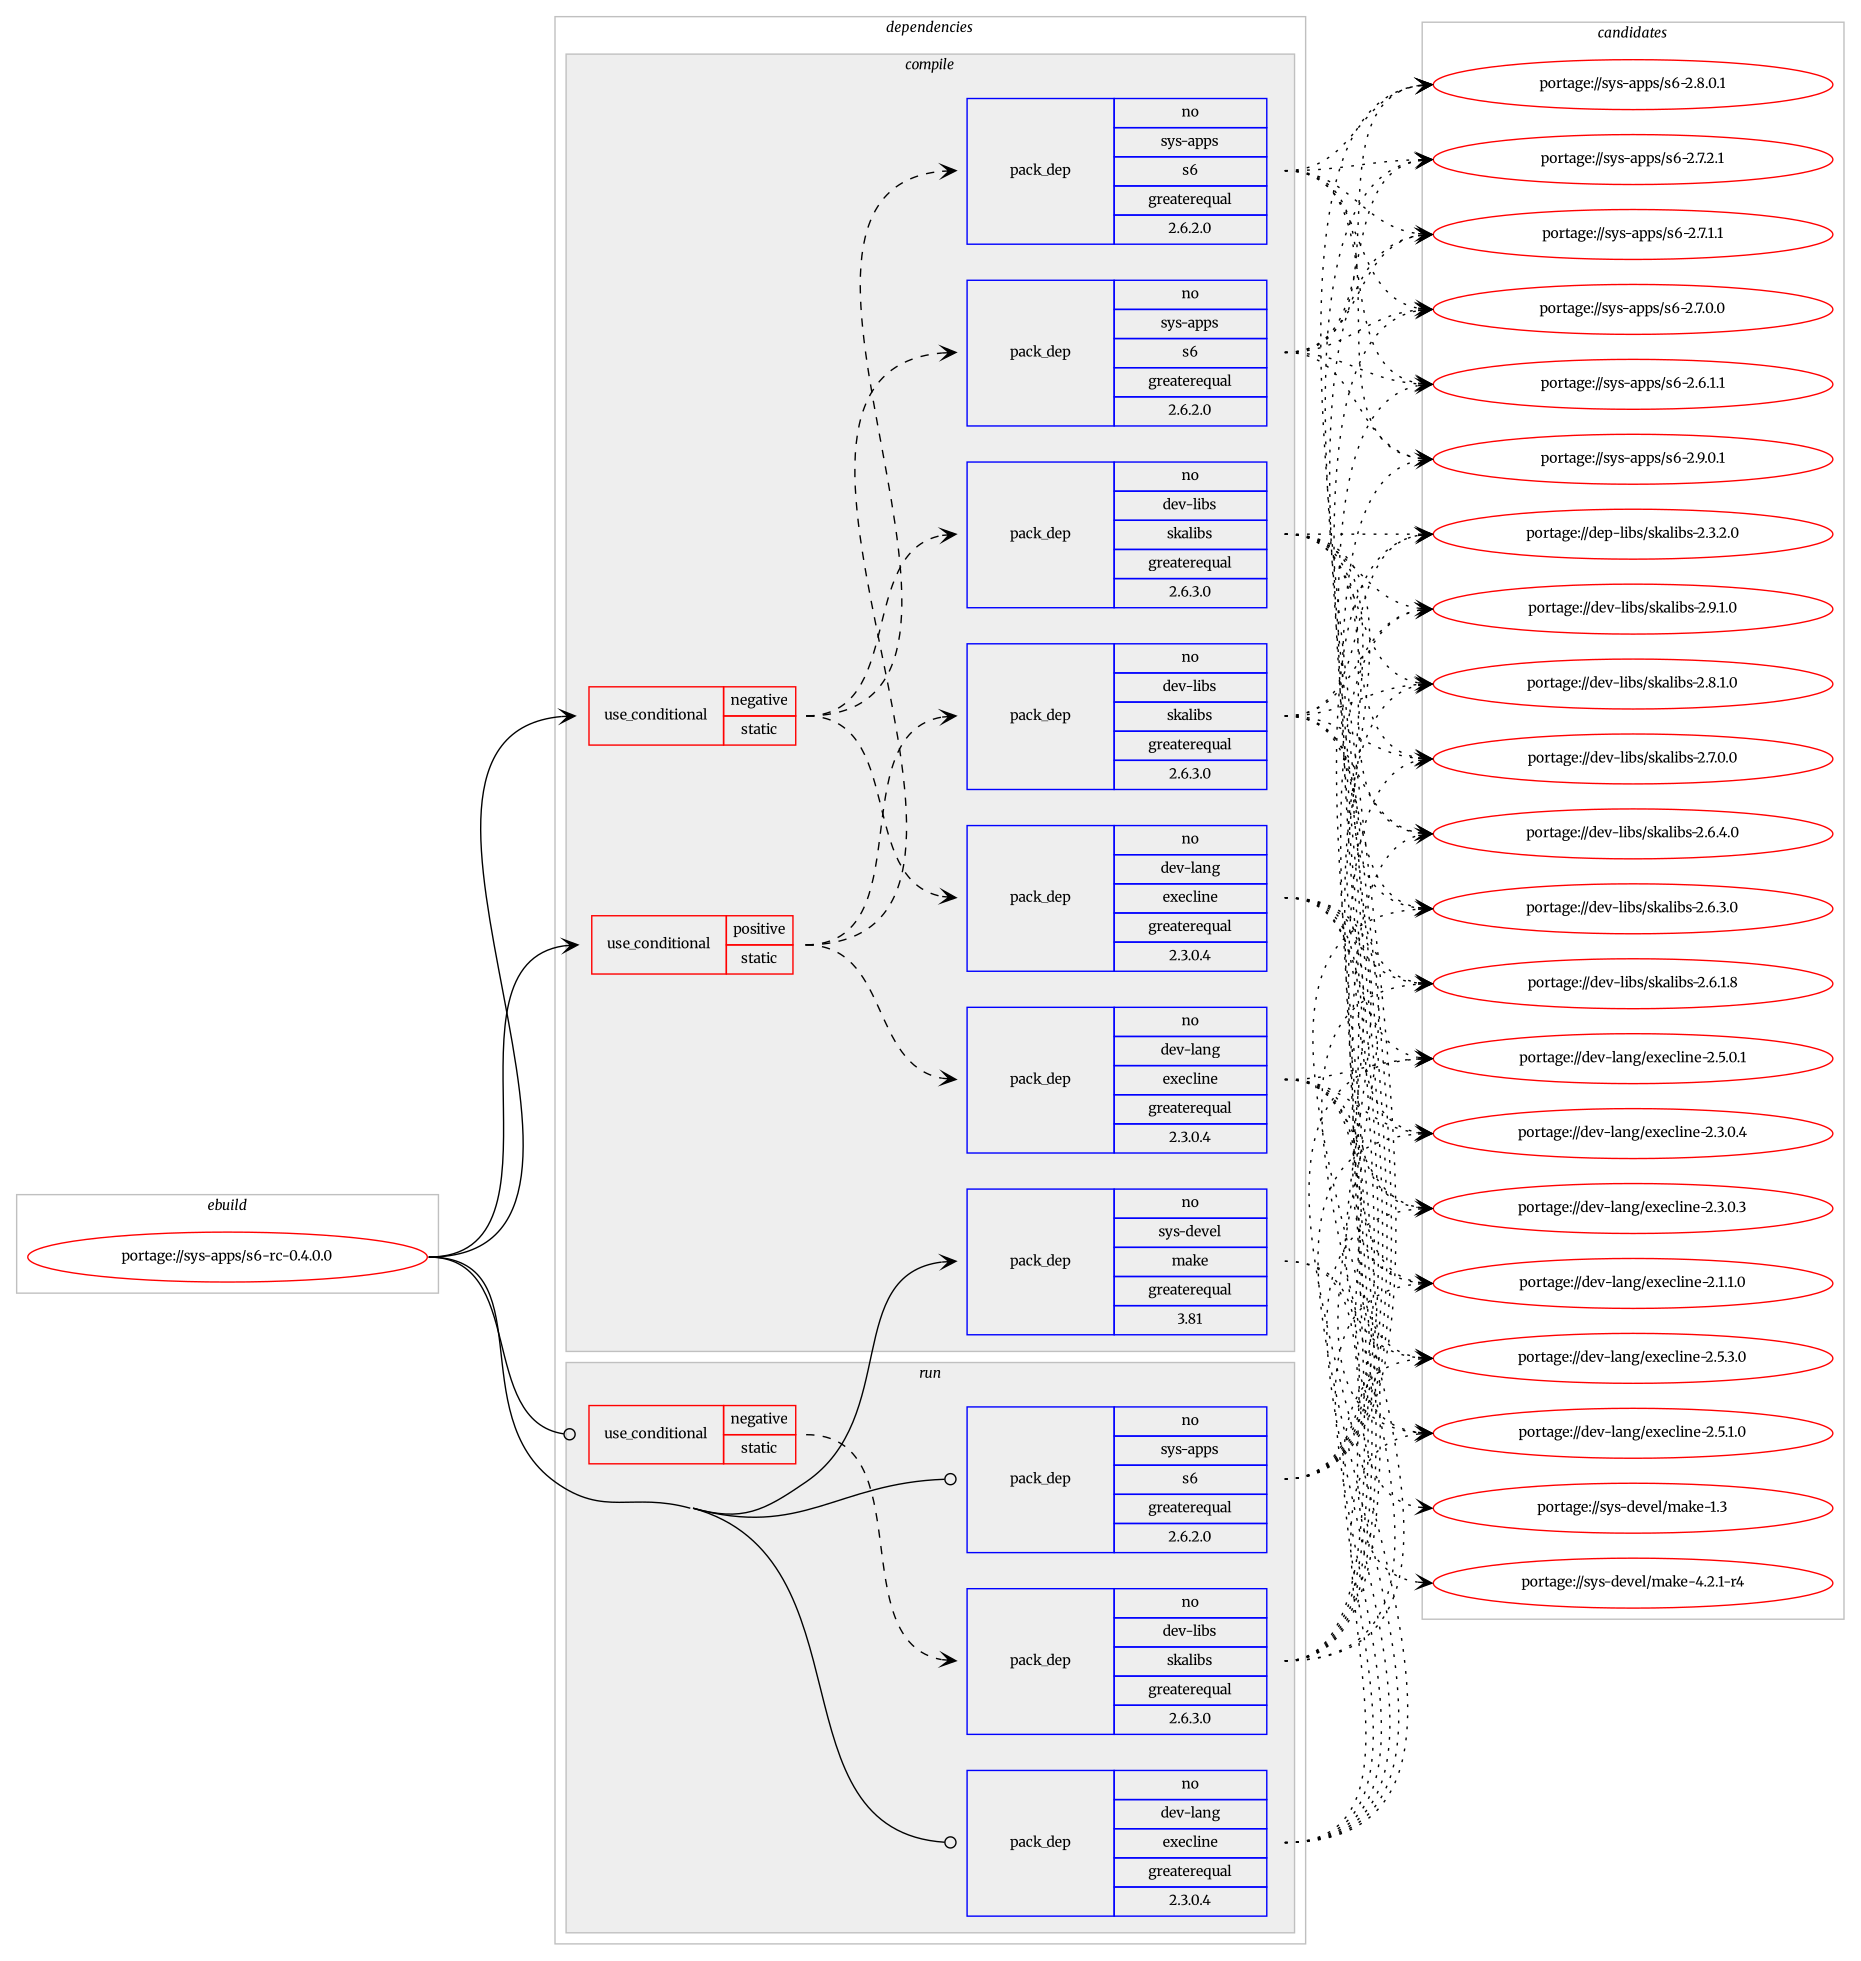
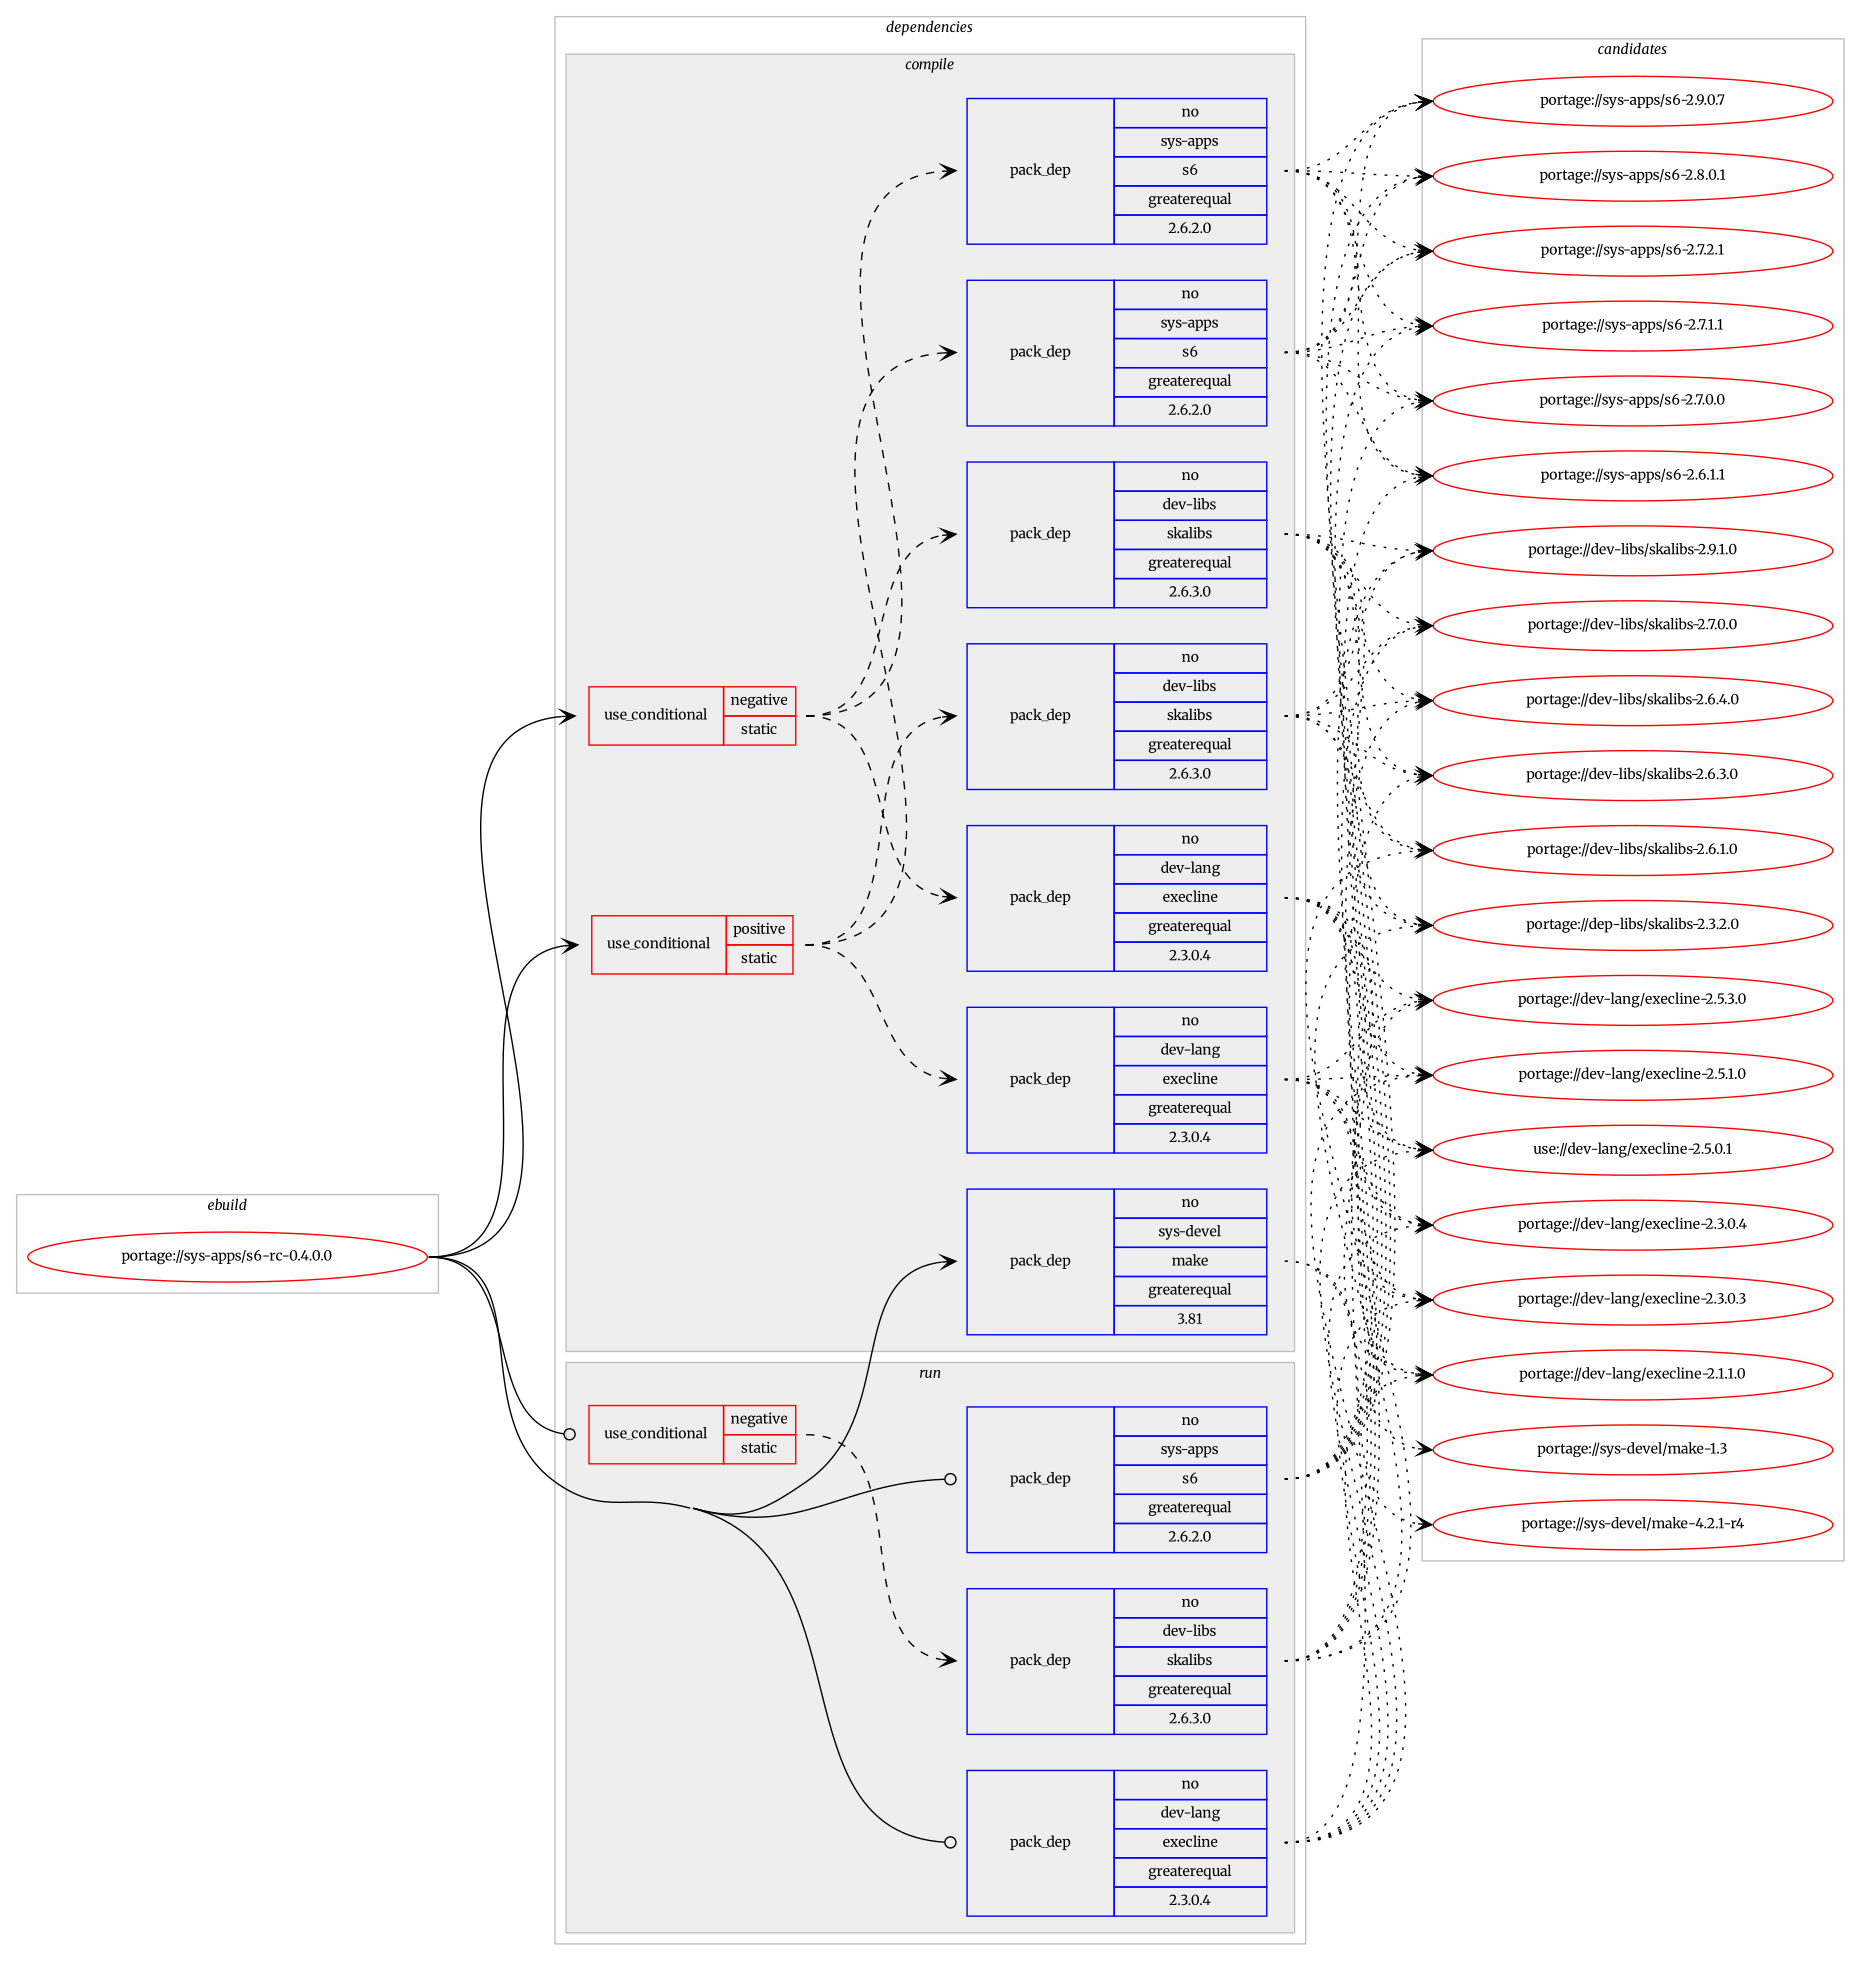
(1633, 459) -> (1633, 101)
(1633, 684) -> none
(1633, 984) -> (1633, 851)
(1633, 1059) -> (1633, 1150)
